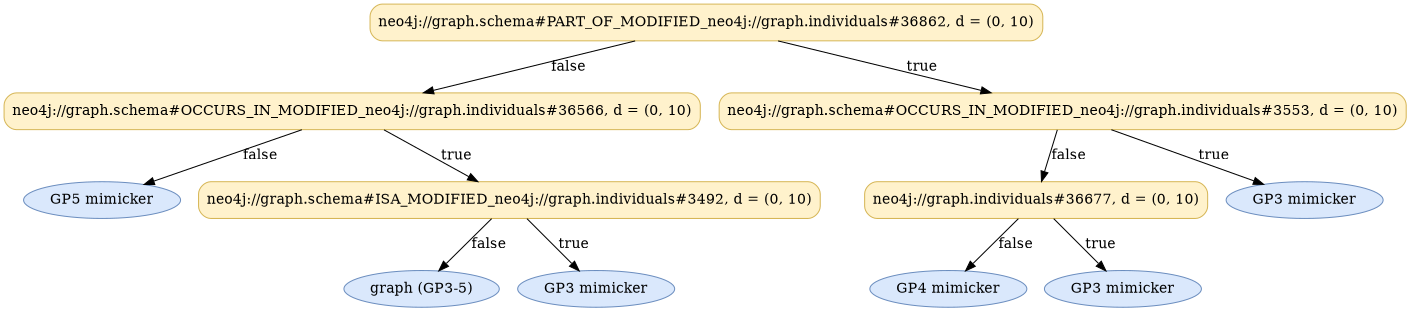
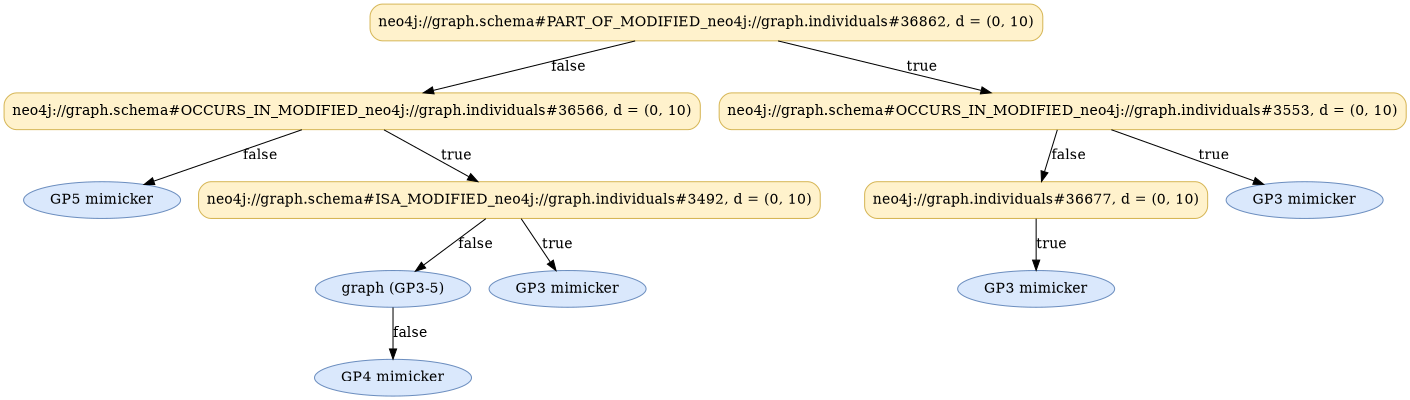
(996, 241) -> (393, 328)
